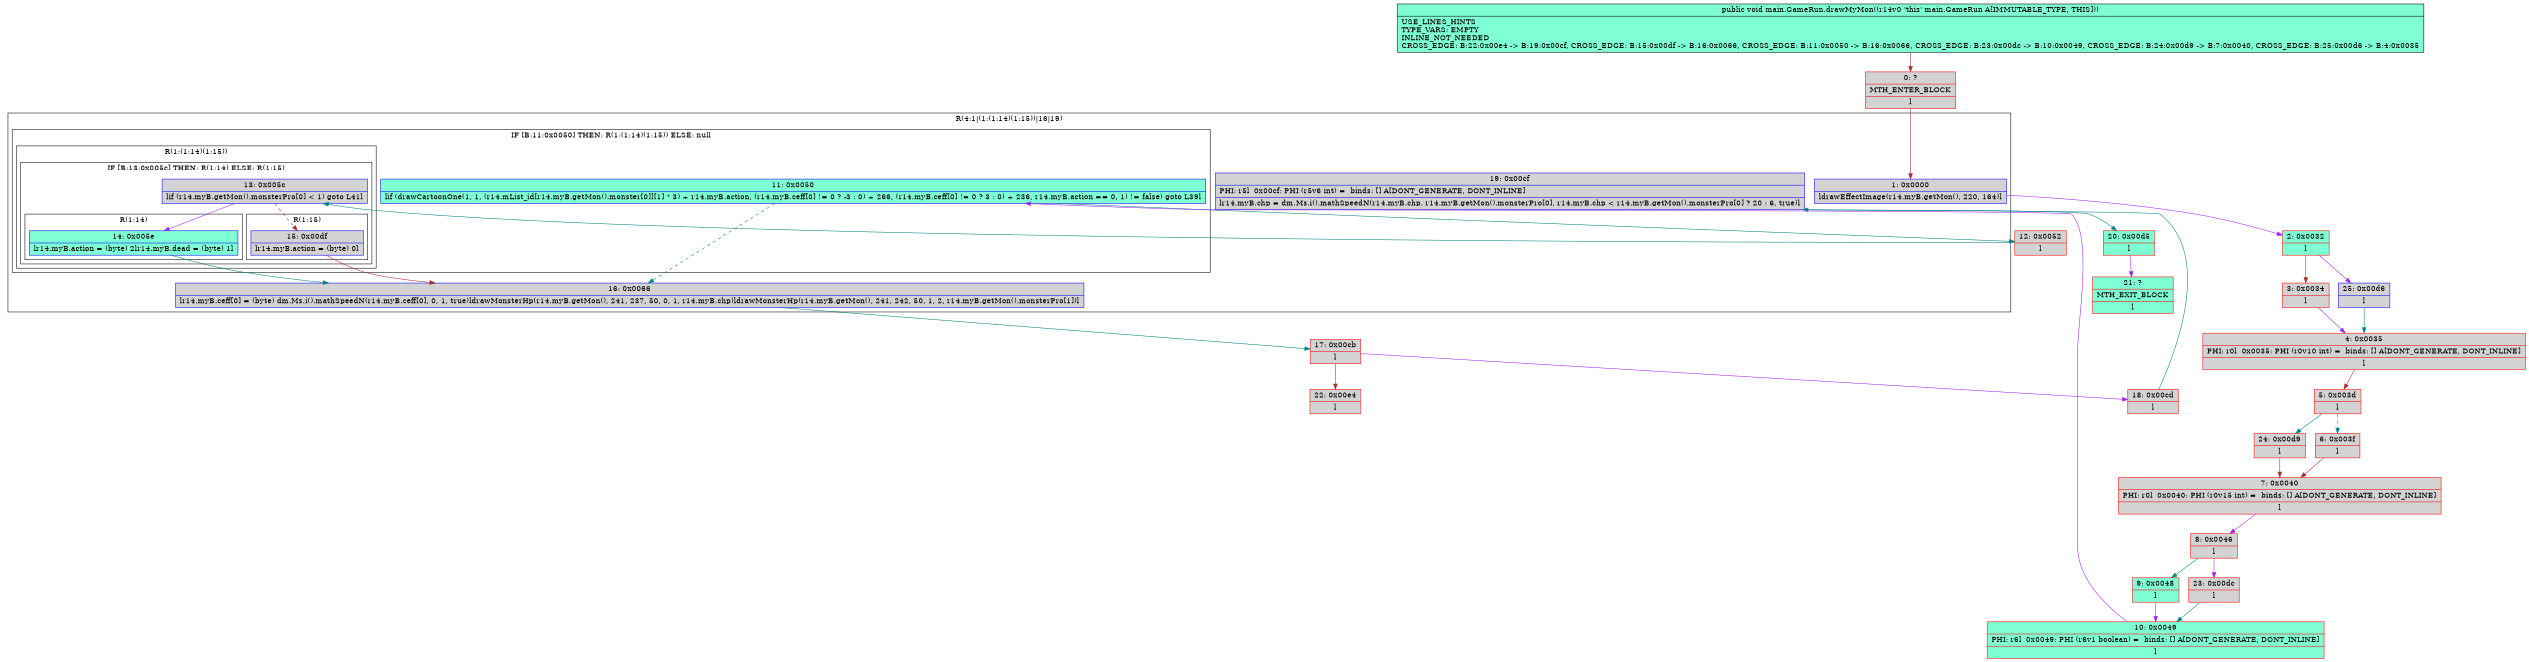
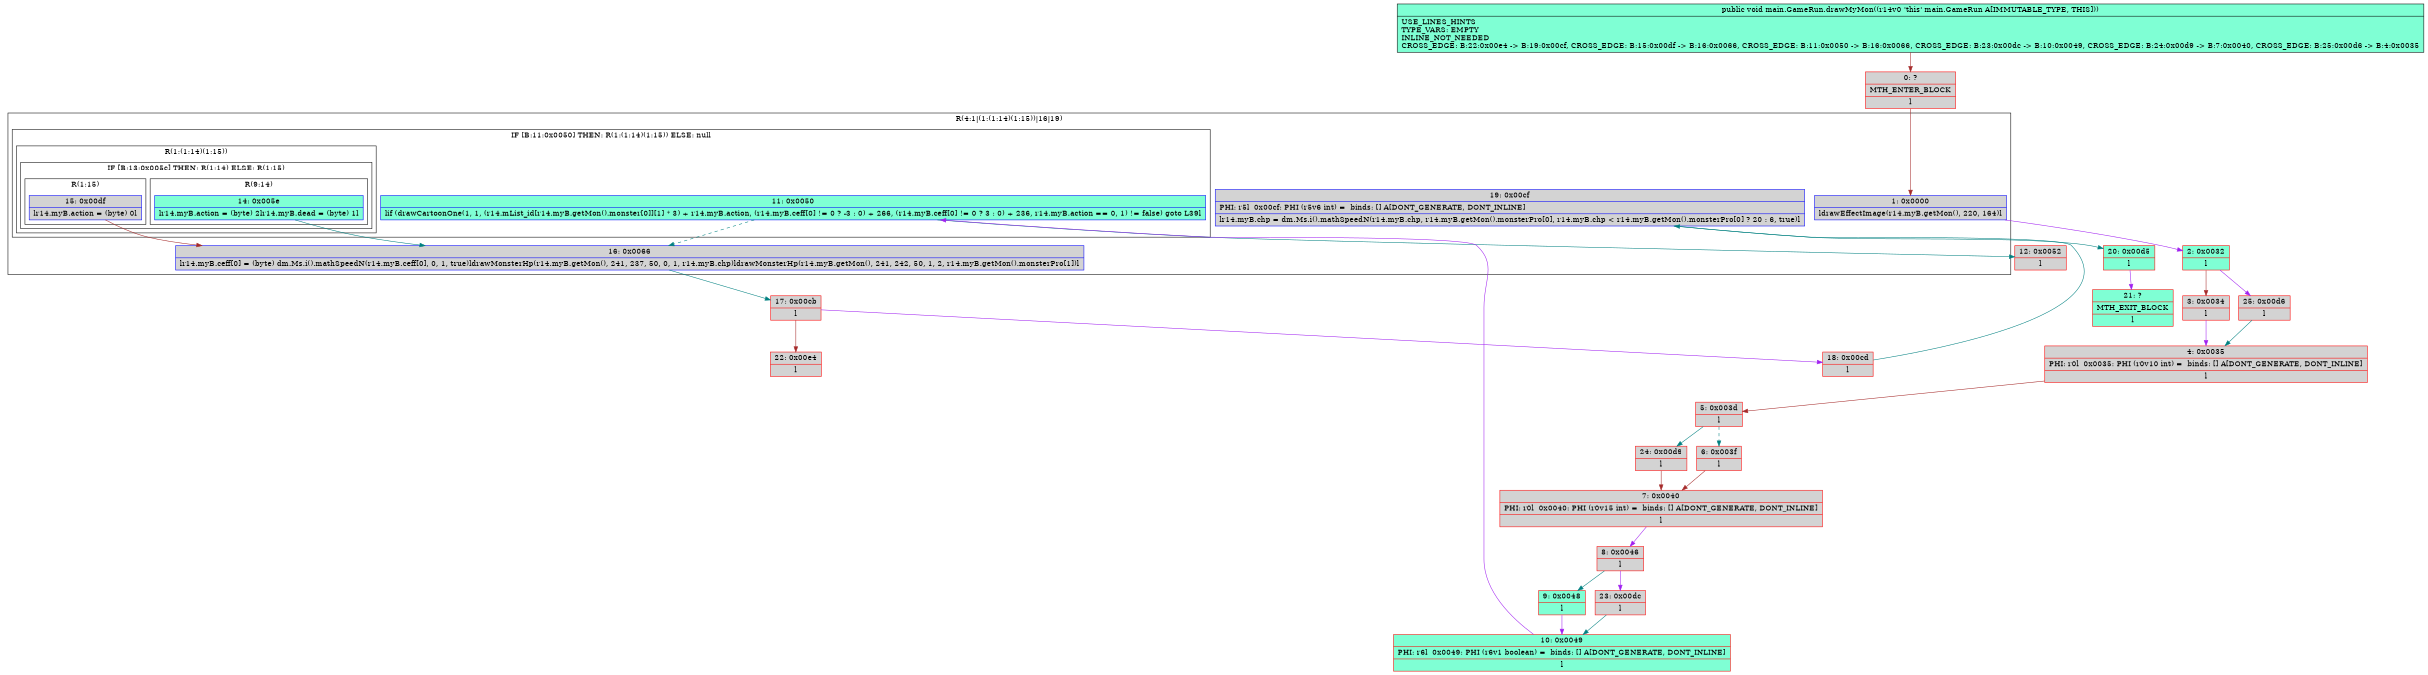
(265, 191) -> none
(134, 220) -> (259, 185)
(2364, 295) -> (2264, 308)
